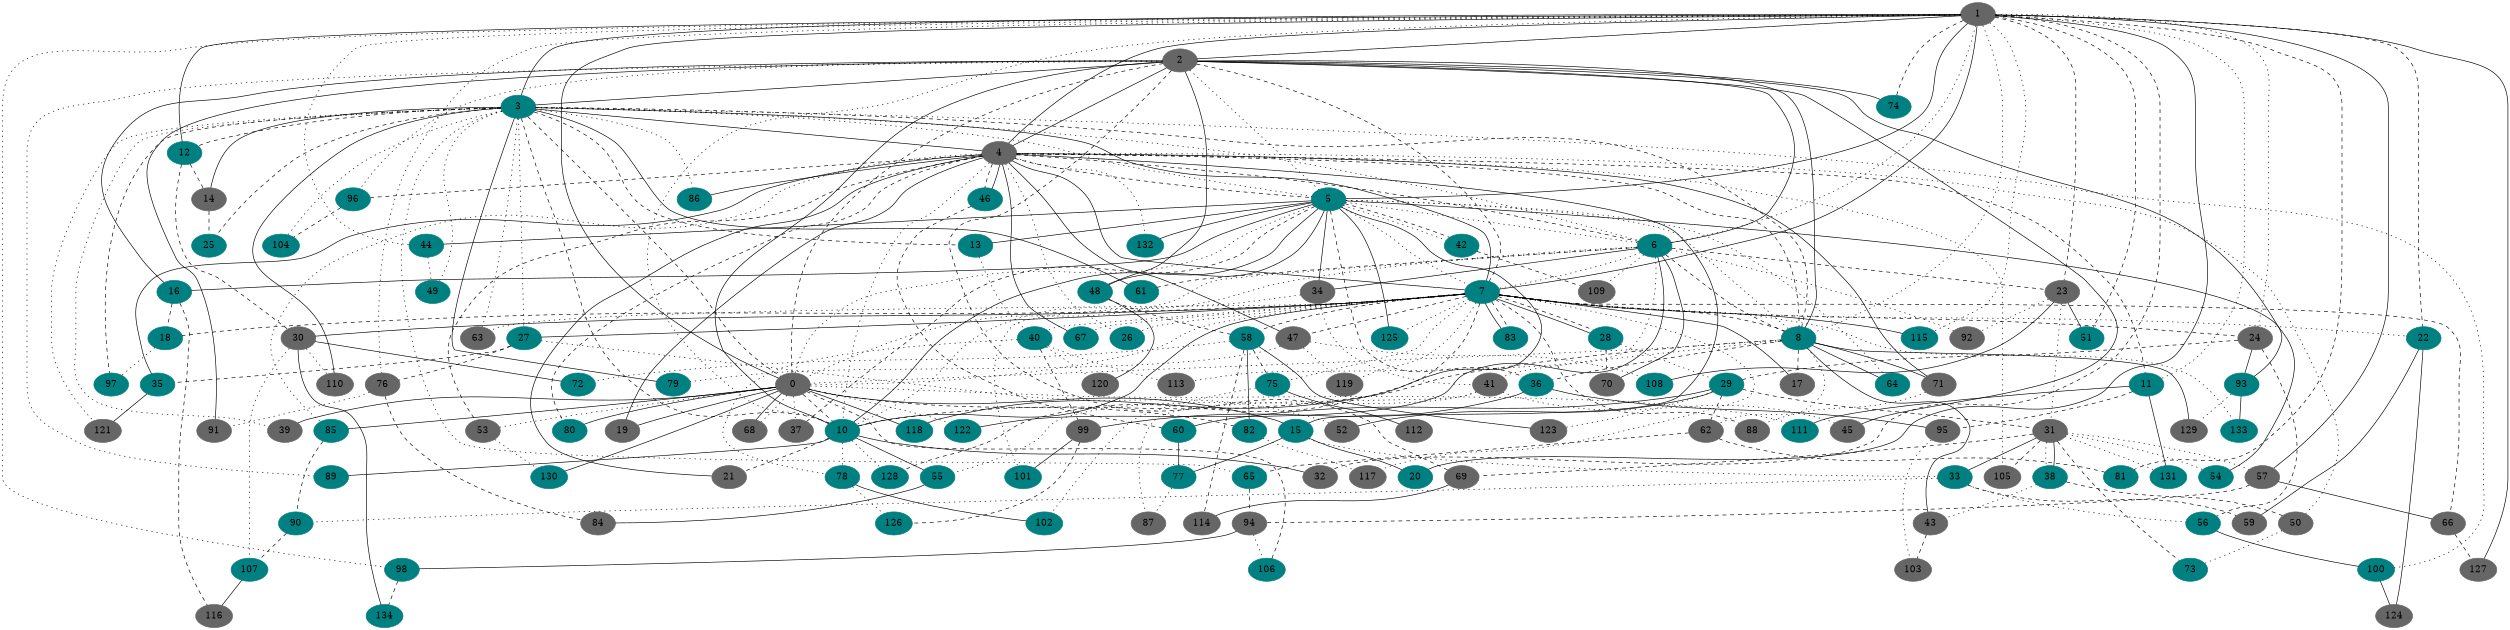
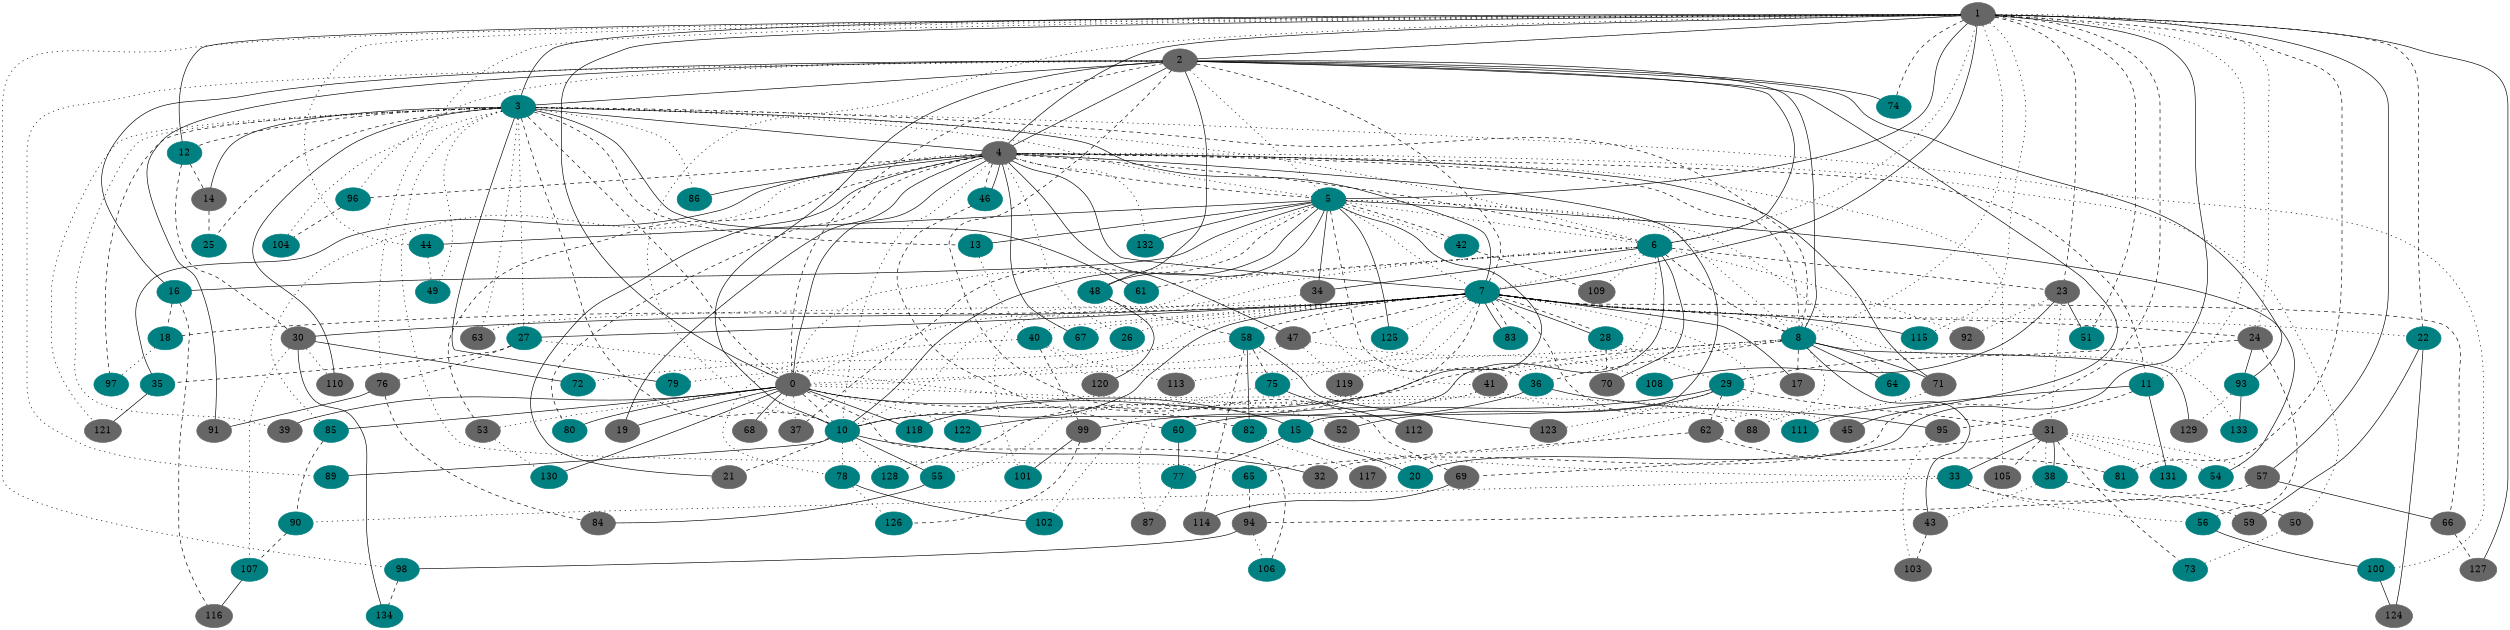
none -> (842, 235)
(300, 410) -> (300, 410)
